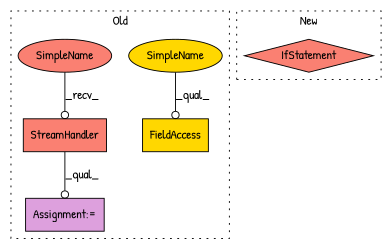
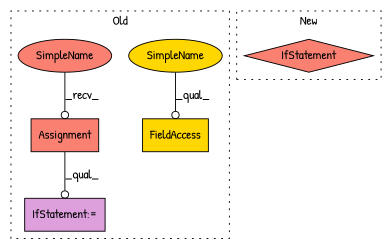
(65, 135) -> (65, 135)
(65, 215) -> (65, 215)
